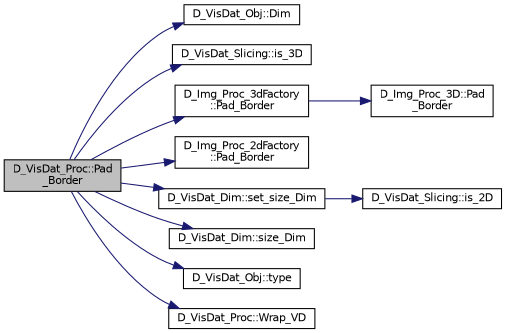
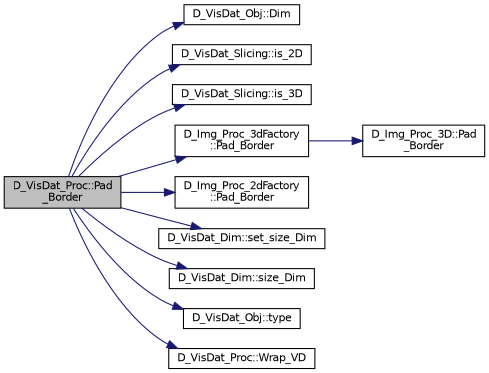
(338, 199) -> (114, 116)
